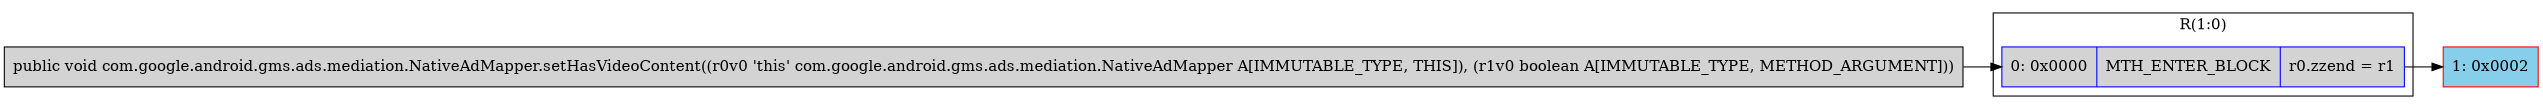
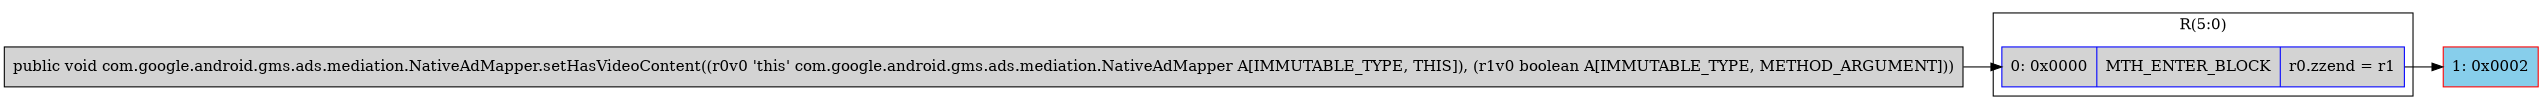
(2203, 25) -> (2203, 25)
